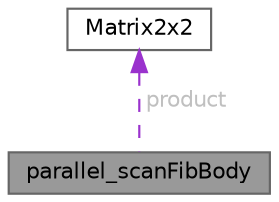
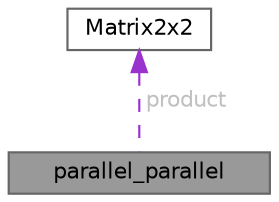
(139, 173) -> (139, 173)
